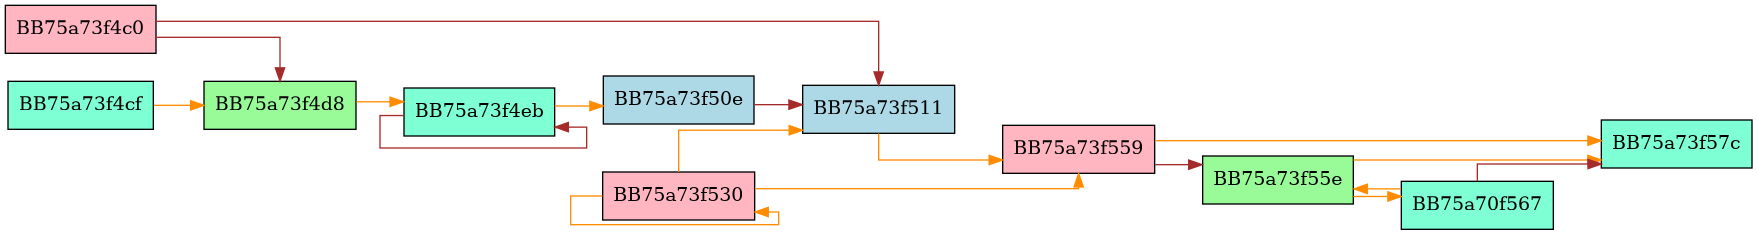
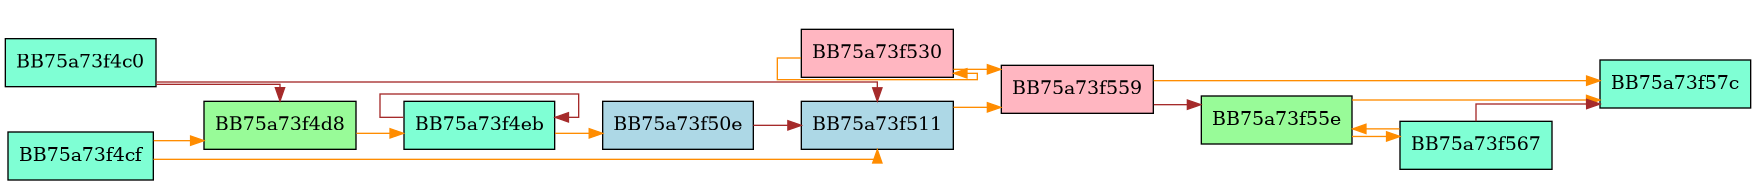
(81, 29) -> (81, 63)
(713, 130) -> (516, 159)
(1477, 205) -> (1476, 145)
